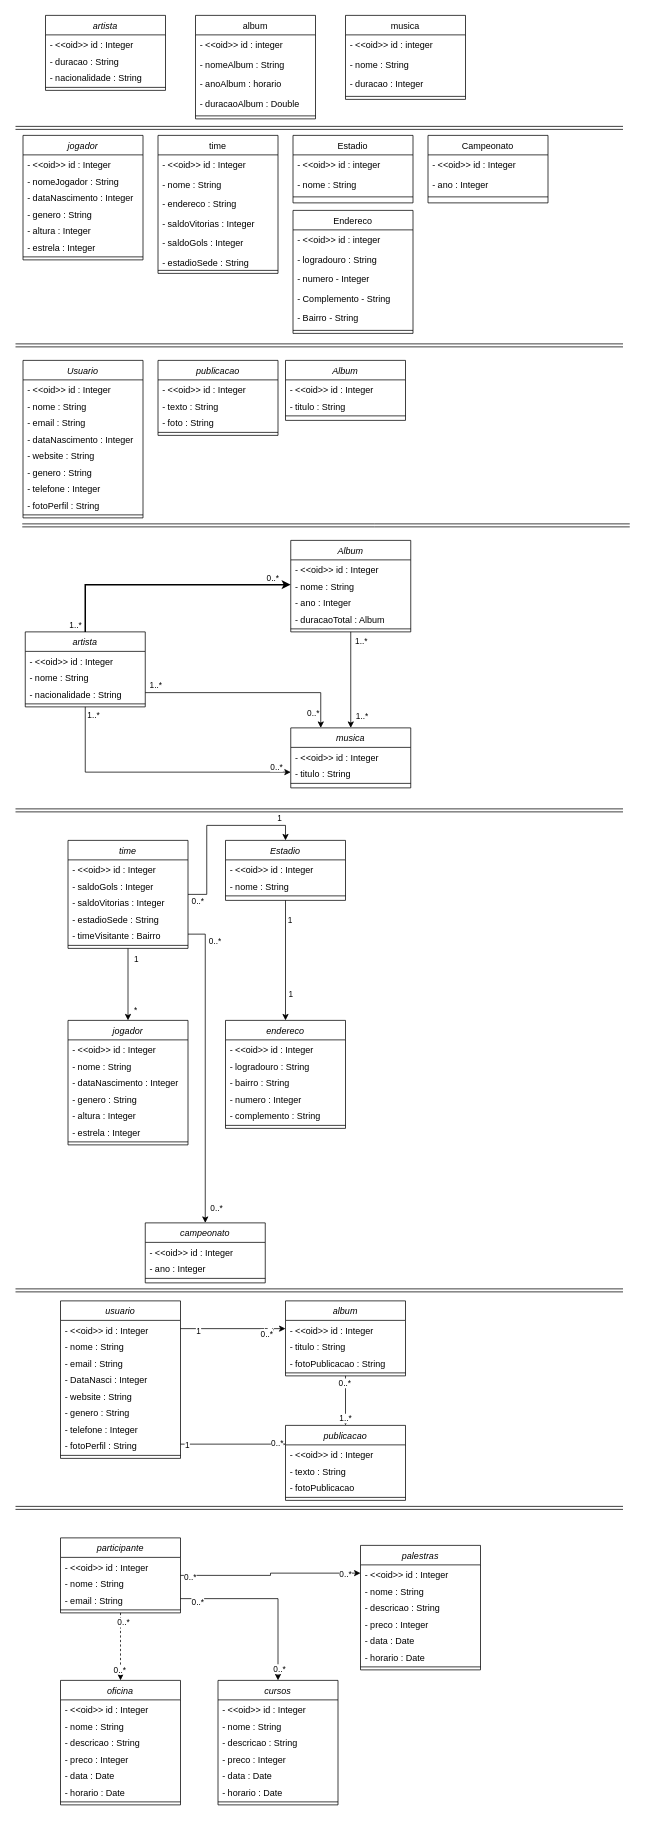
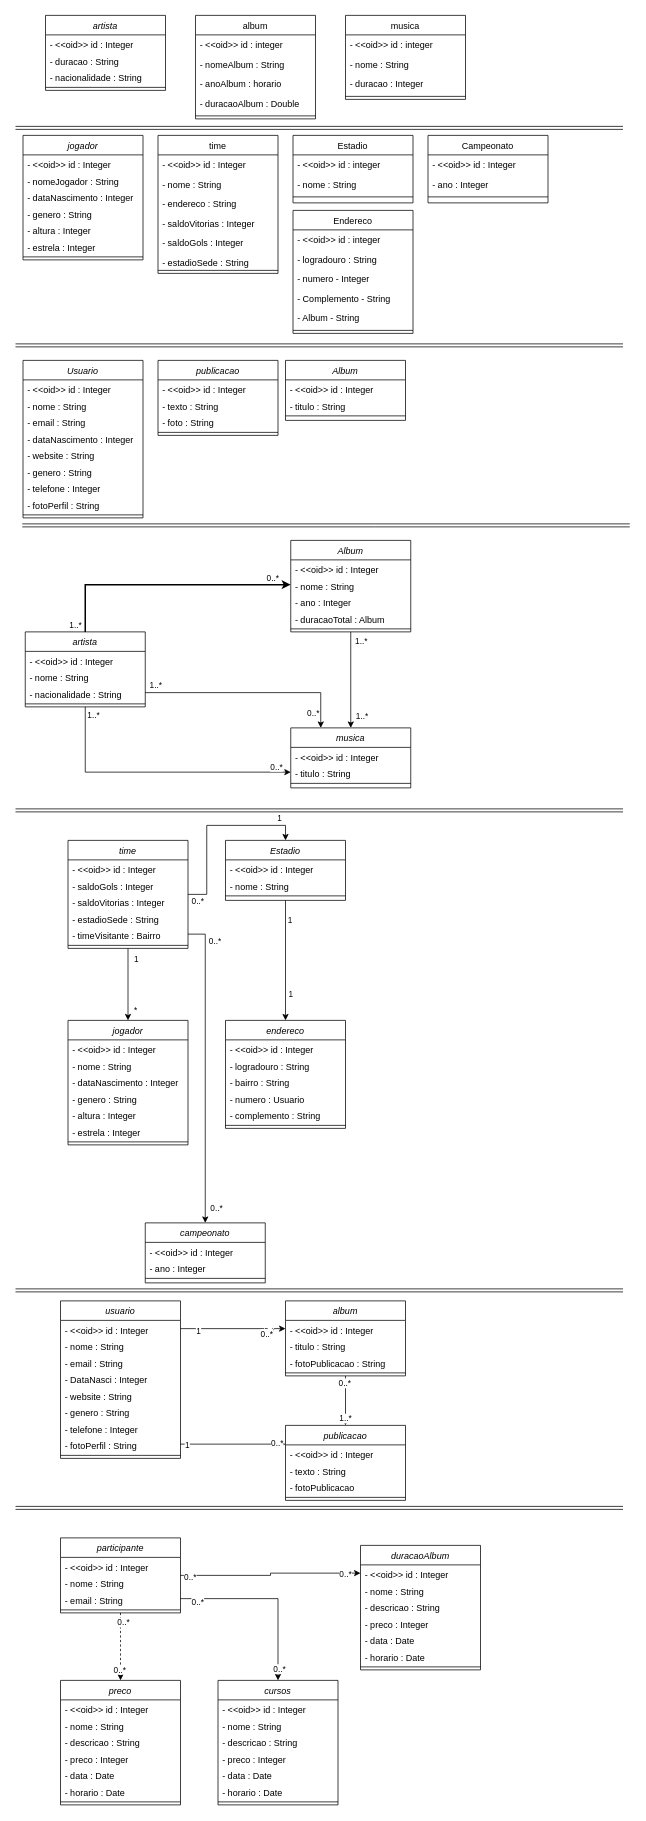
(334, 318) -> (331, 318)
(270, 1100) -> (269, 1100)
(420, 1556) -> (420, 1556)
(120, 1691) -> (120, 1691)
